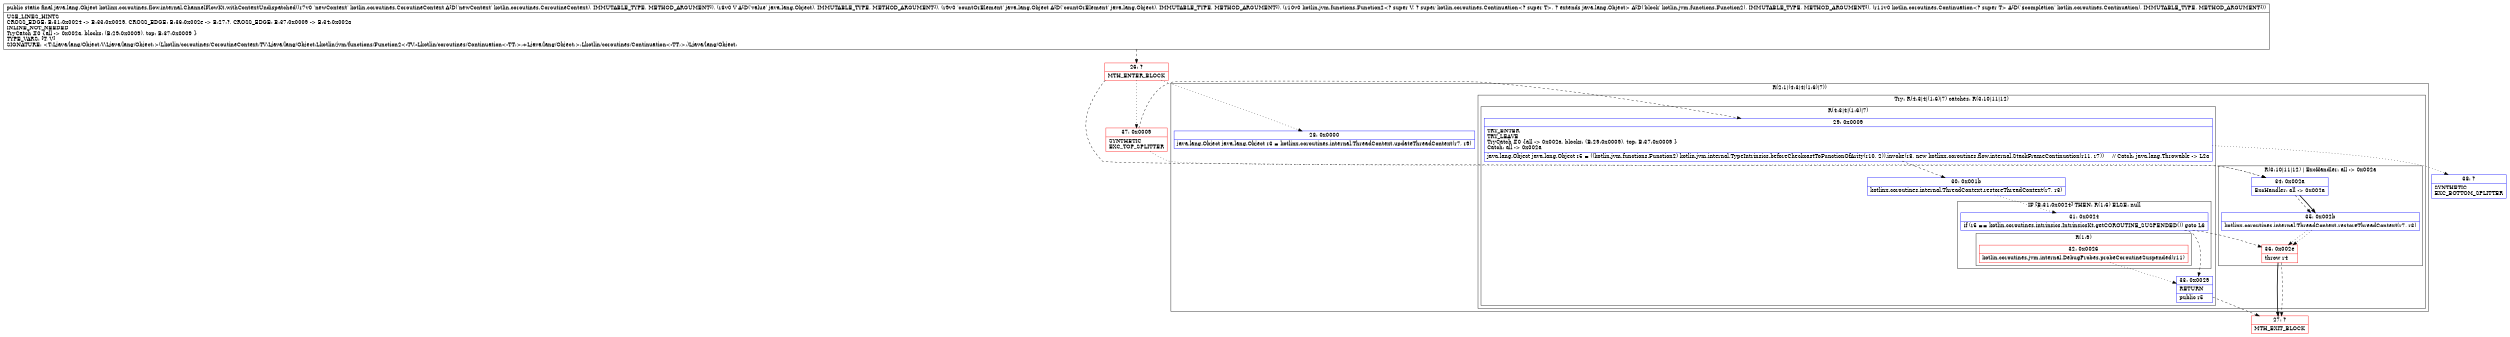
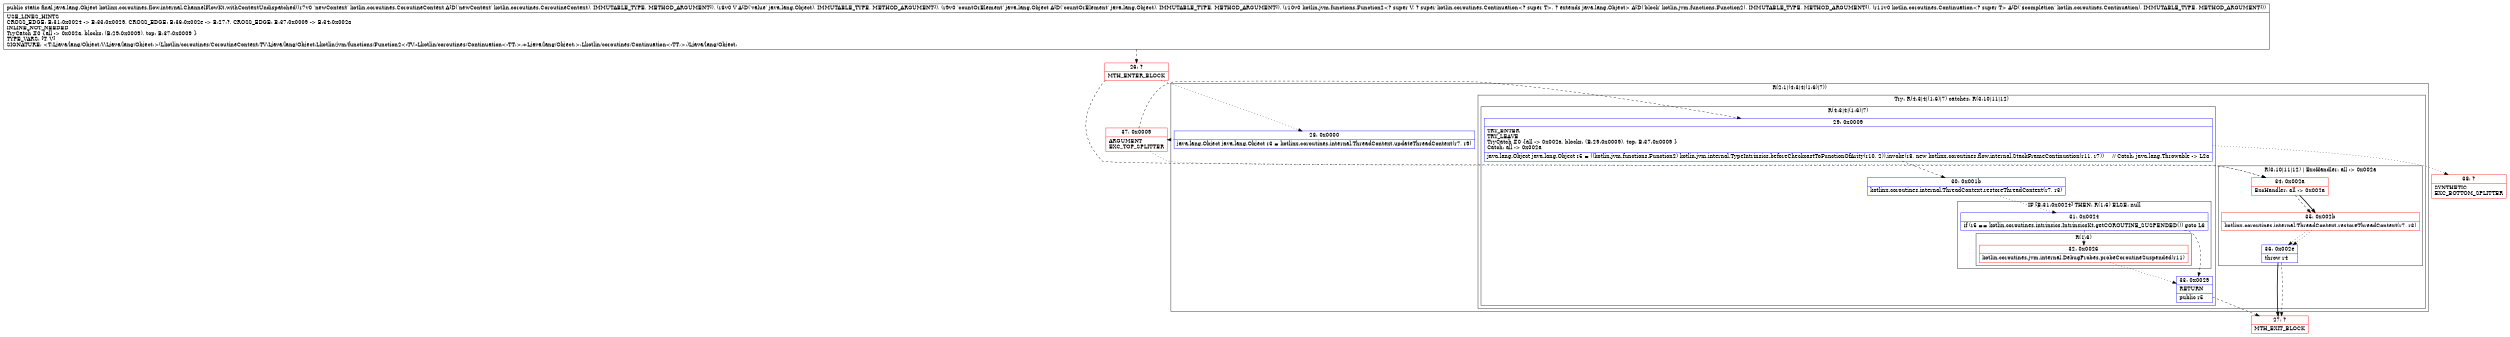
(1137, 102) -> (1173, 140)
(1125, 141) -> (1126, 141)
(2290, 186) -> (2290, 186)
(2469, 186) -> (2469, 186)
(2320, 222) -> (2320, 222)
(2226, 236) -> (2084, 236)
(2084, 238) -> (2084, 238)
(2280, 254) -> (2280, 254)
